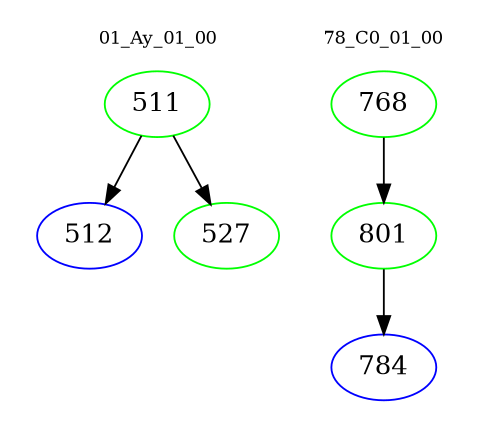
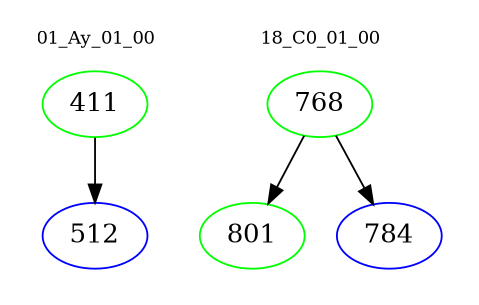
(384, 39) -> (321, 39)
(157, 104) -> (95, 104)
(227, 236) -> none
(384, 293) -> (350, 162)
